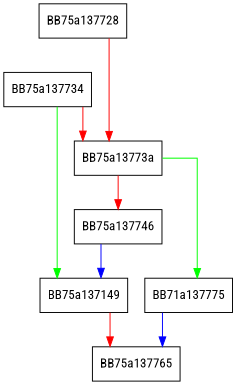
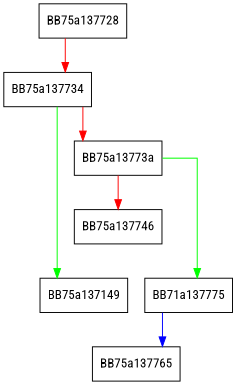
(109, 85) -> (65, 50)
(101, 256) -> none
(110, 325) -> none
